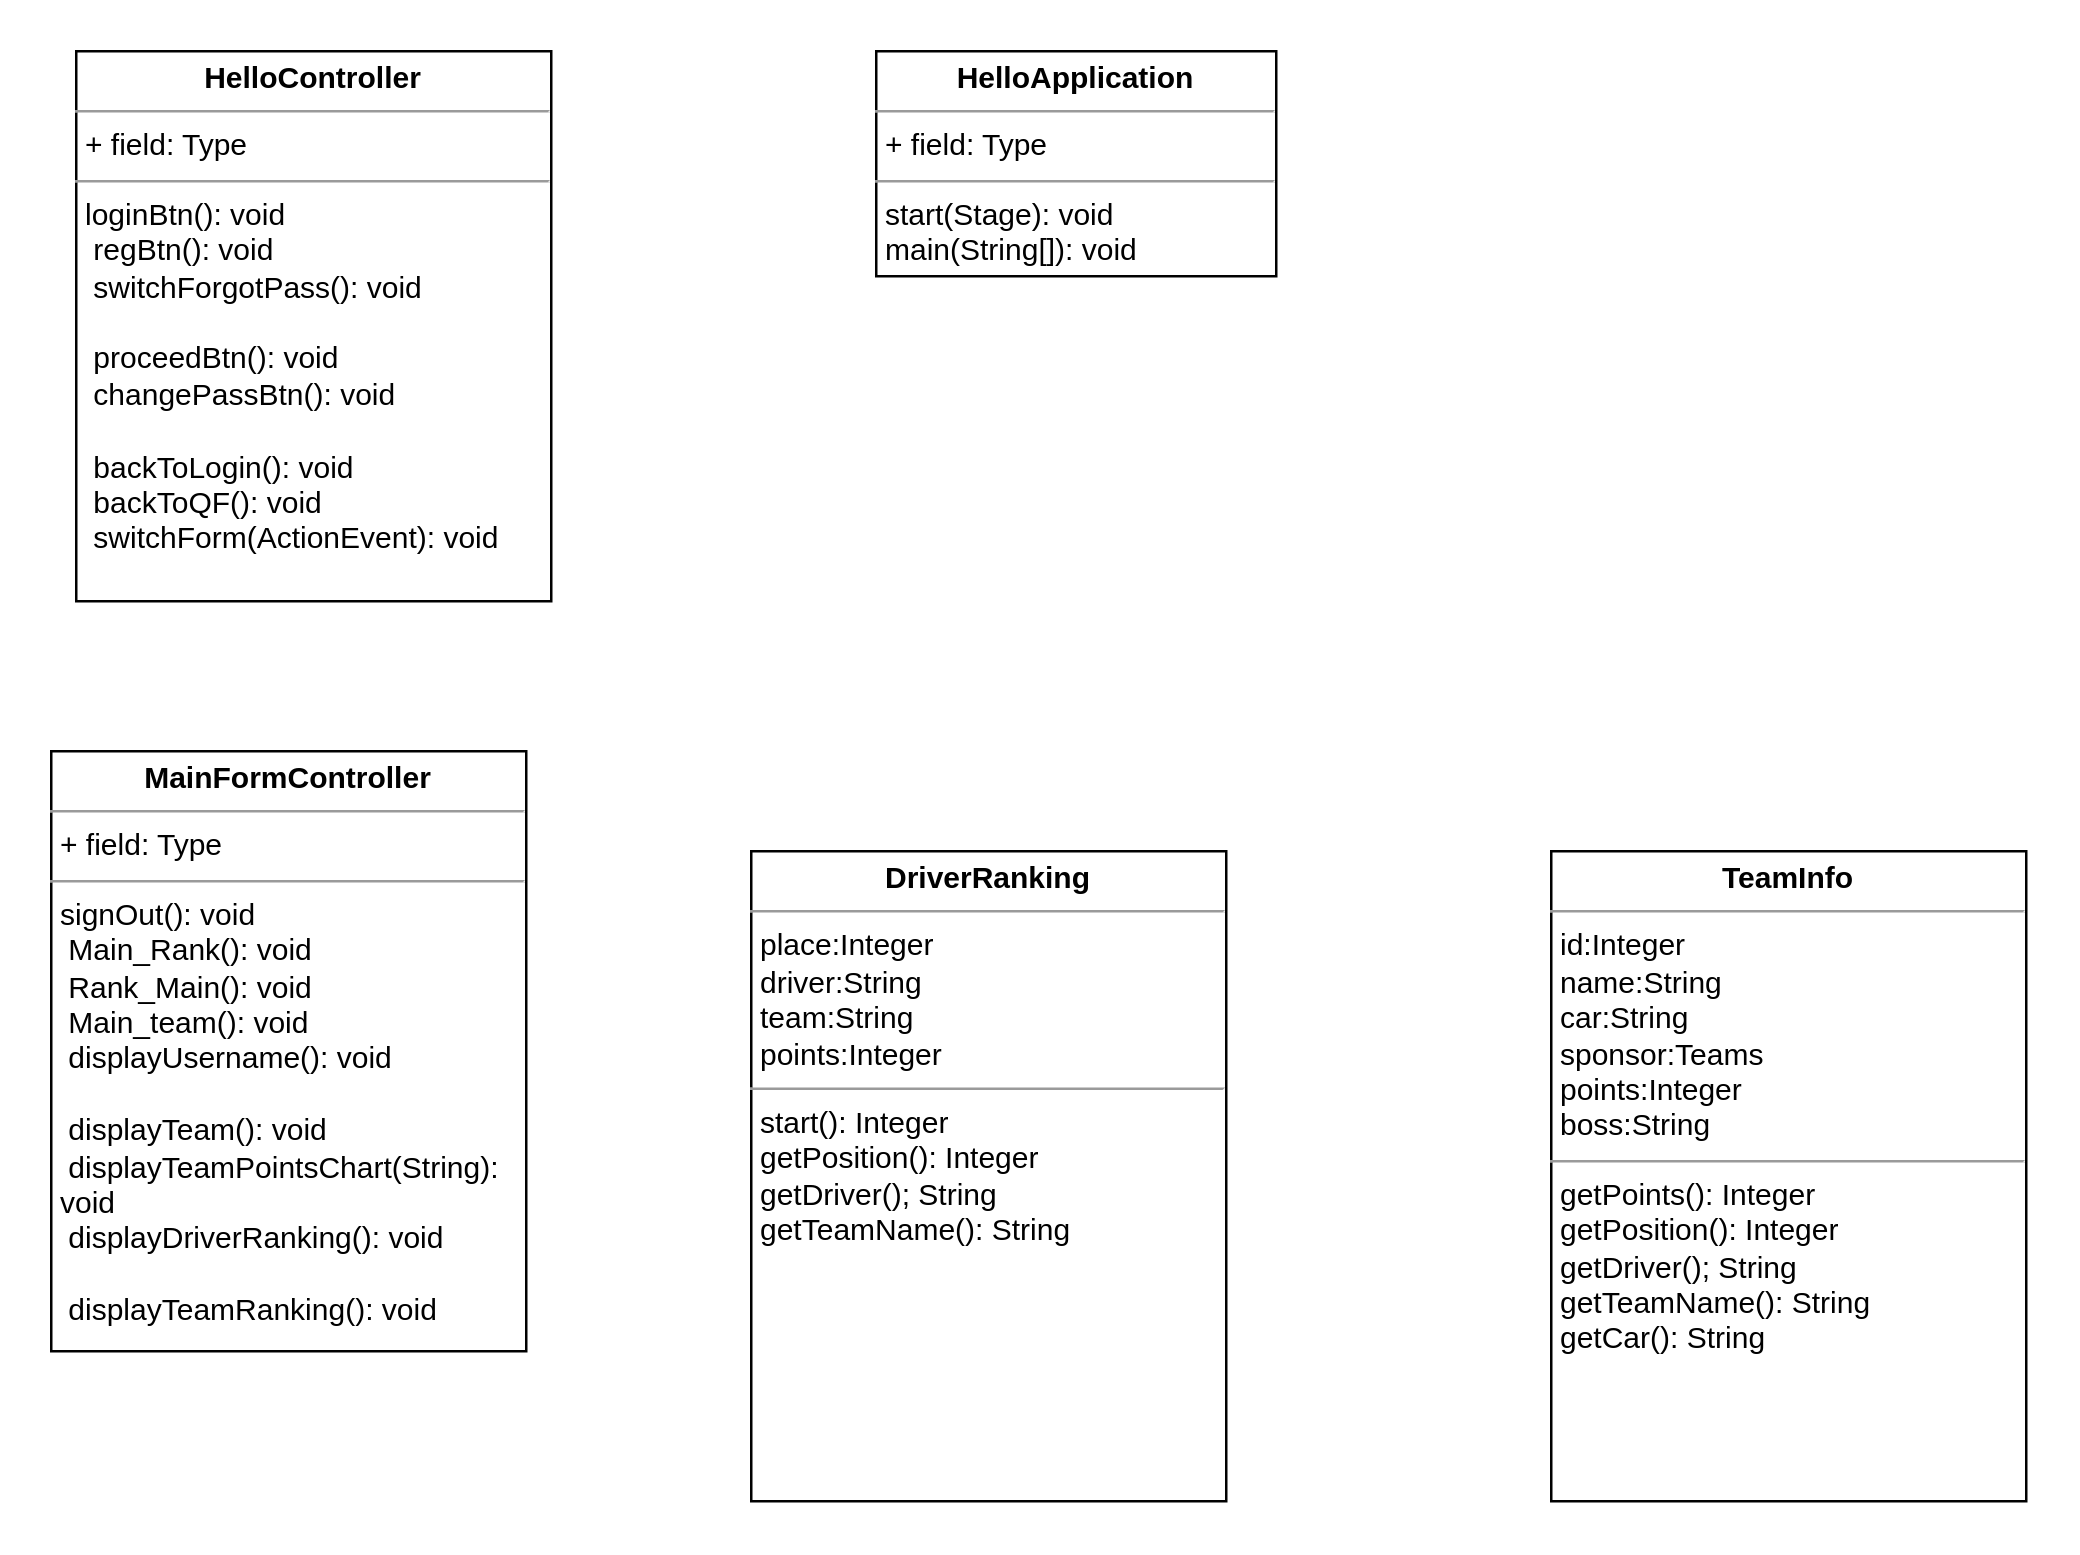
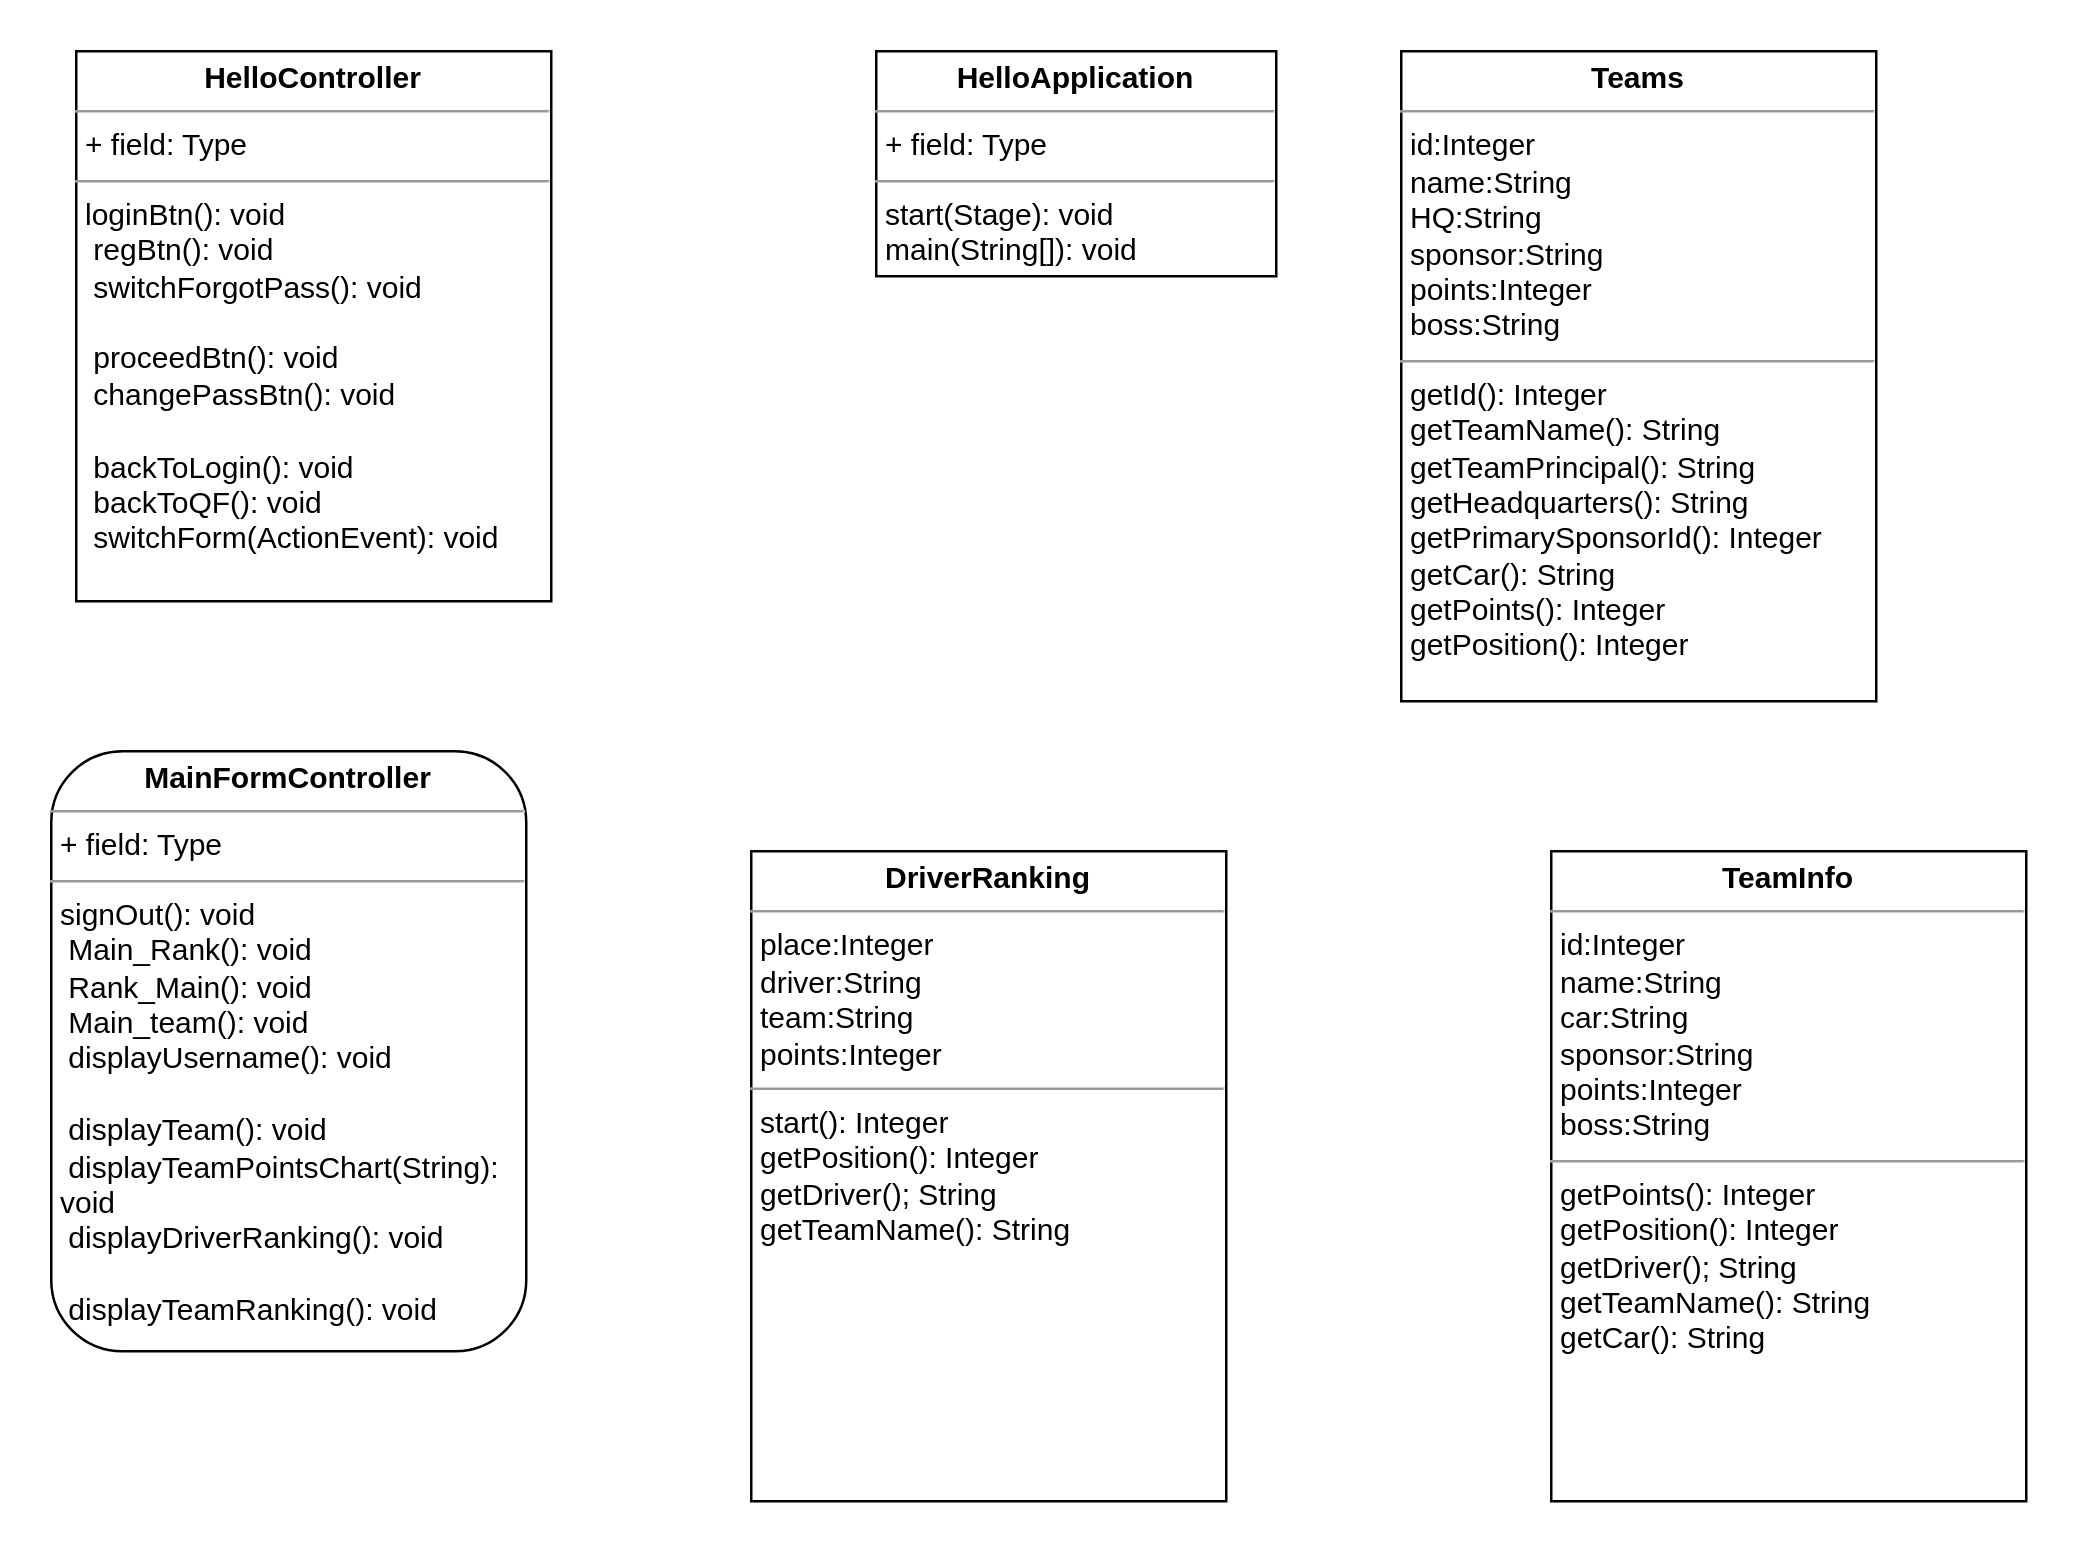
none -> (1639, 376)
(289, 1051) -> (289, 1051)
(1720, 1067) -> (1720, 1067)
